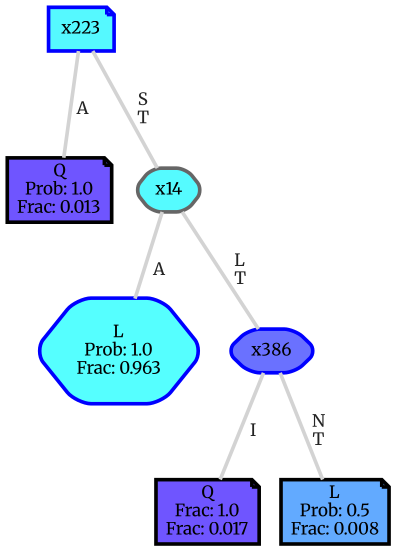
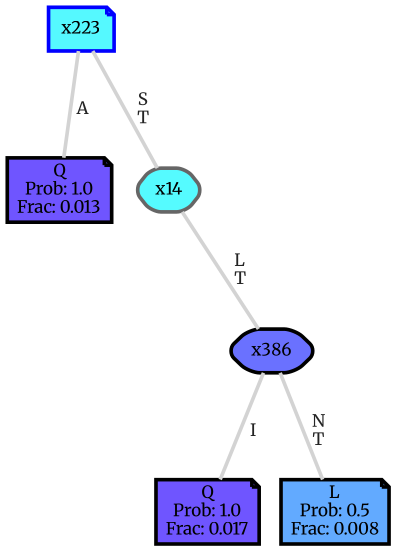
(119, 351) -> none
(272, 351) -> (272, 351)
(208, 512) -> (208, 512)
